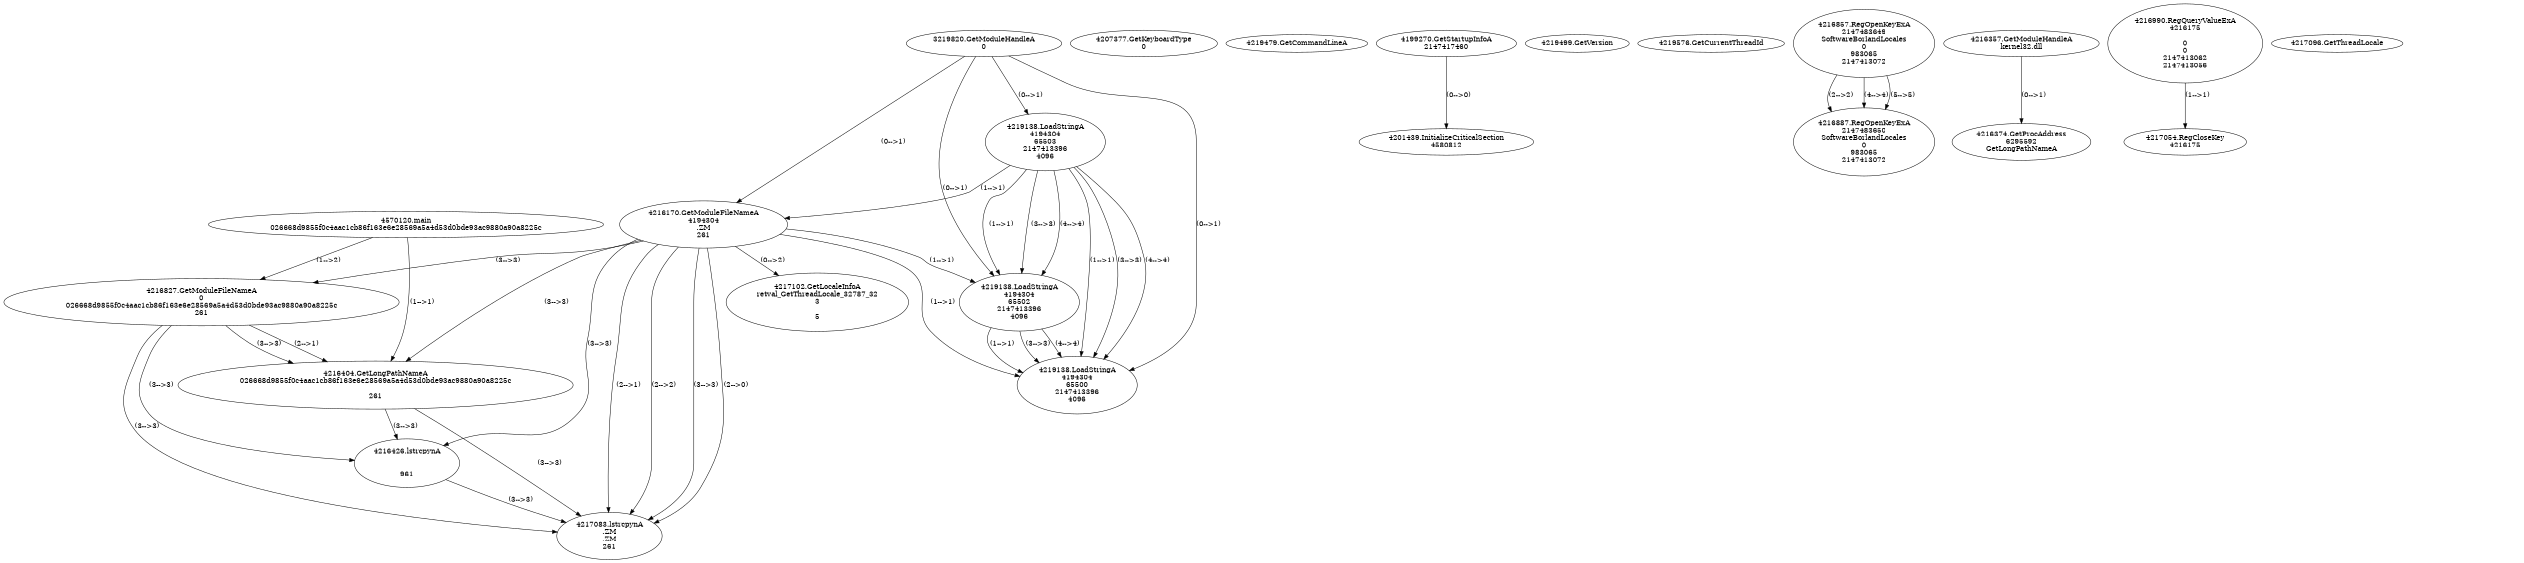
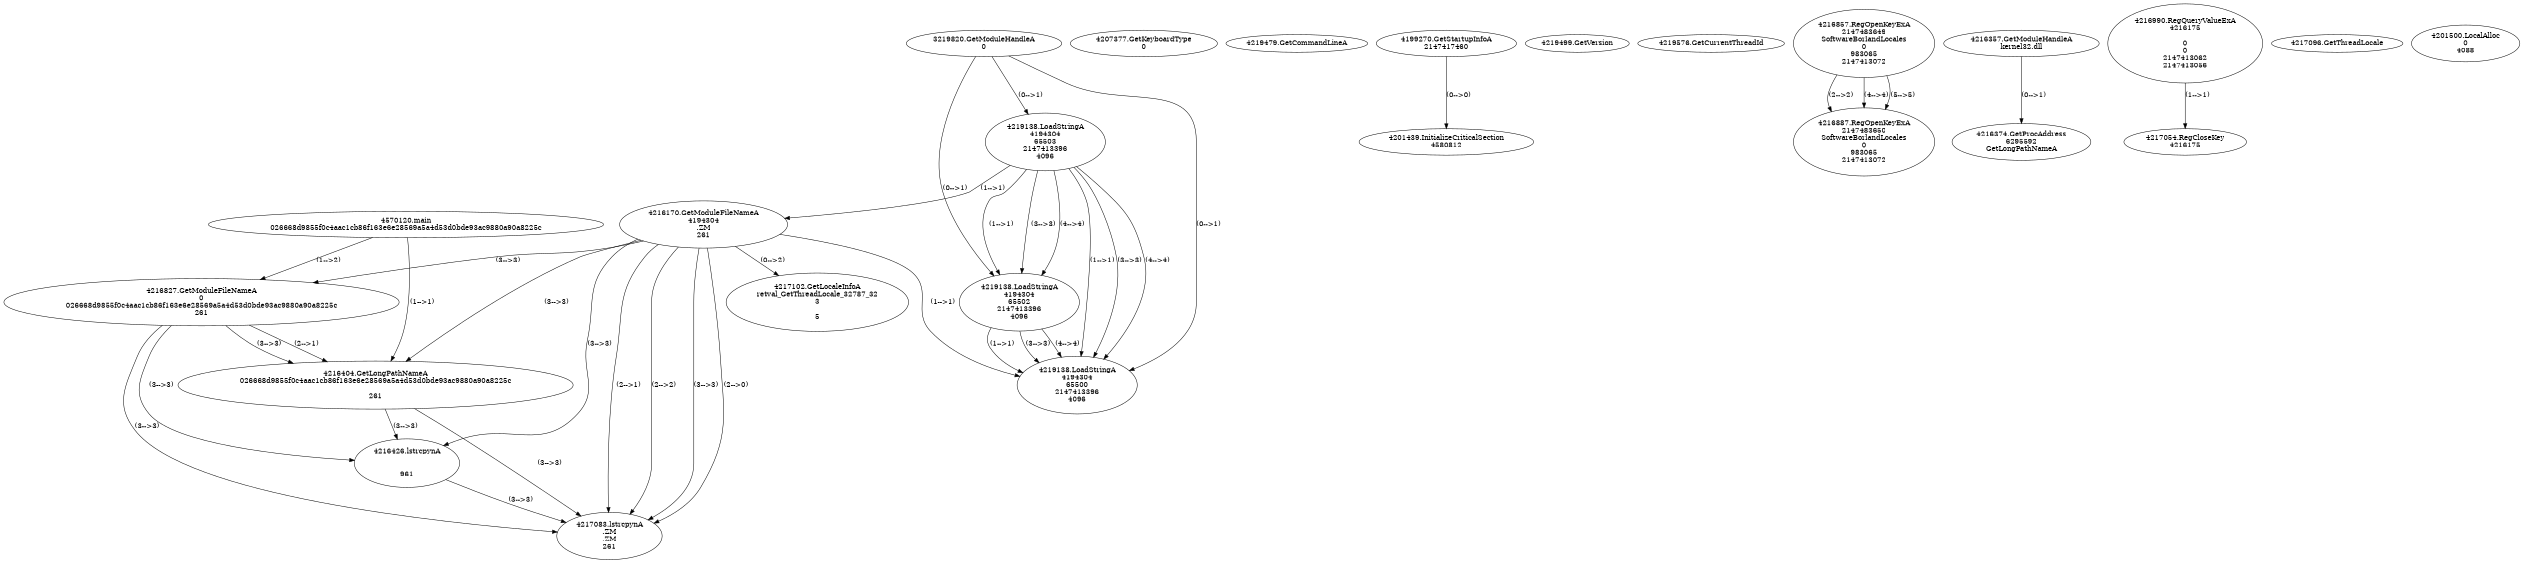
none -> (2466, 43)
(853, 128) -> none
(881, 245) -> none
